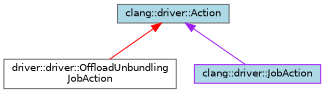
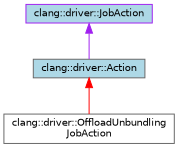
(220, 47) -> (89, 46)
(90, 74) -> (89, 129)
